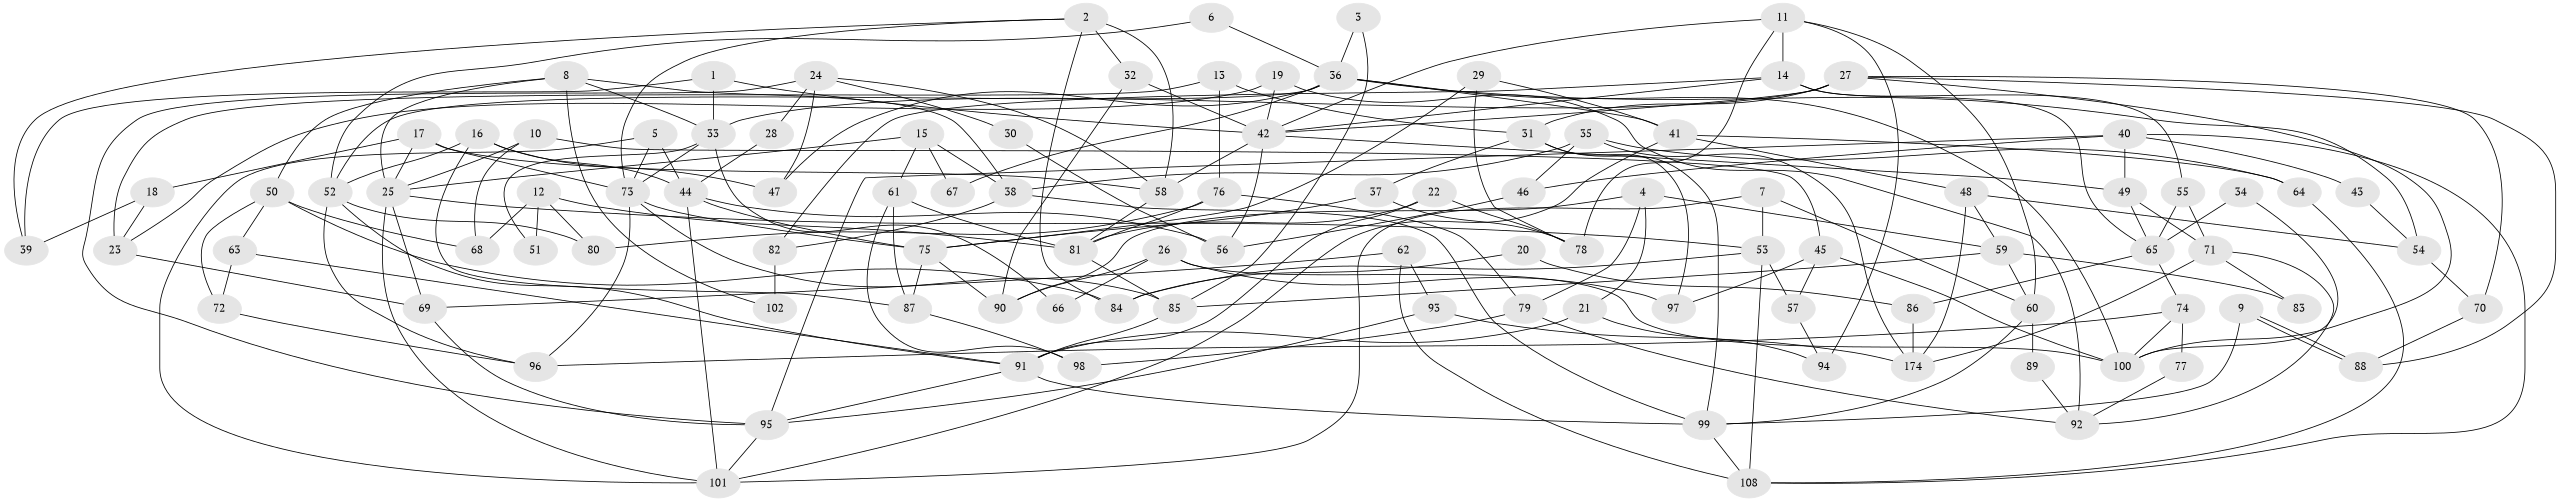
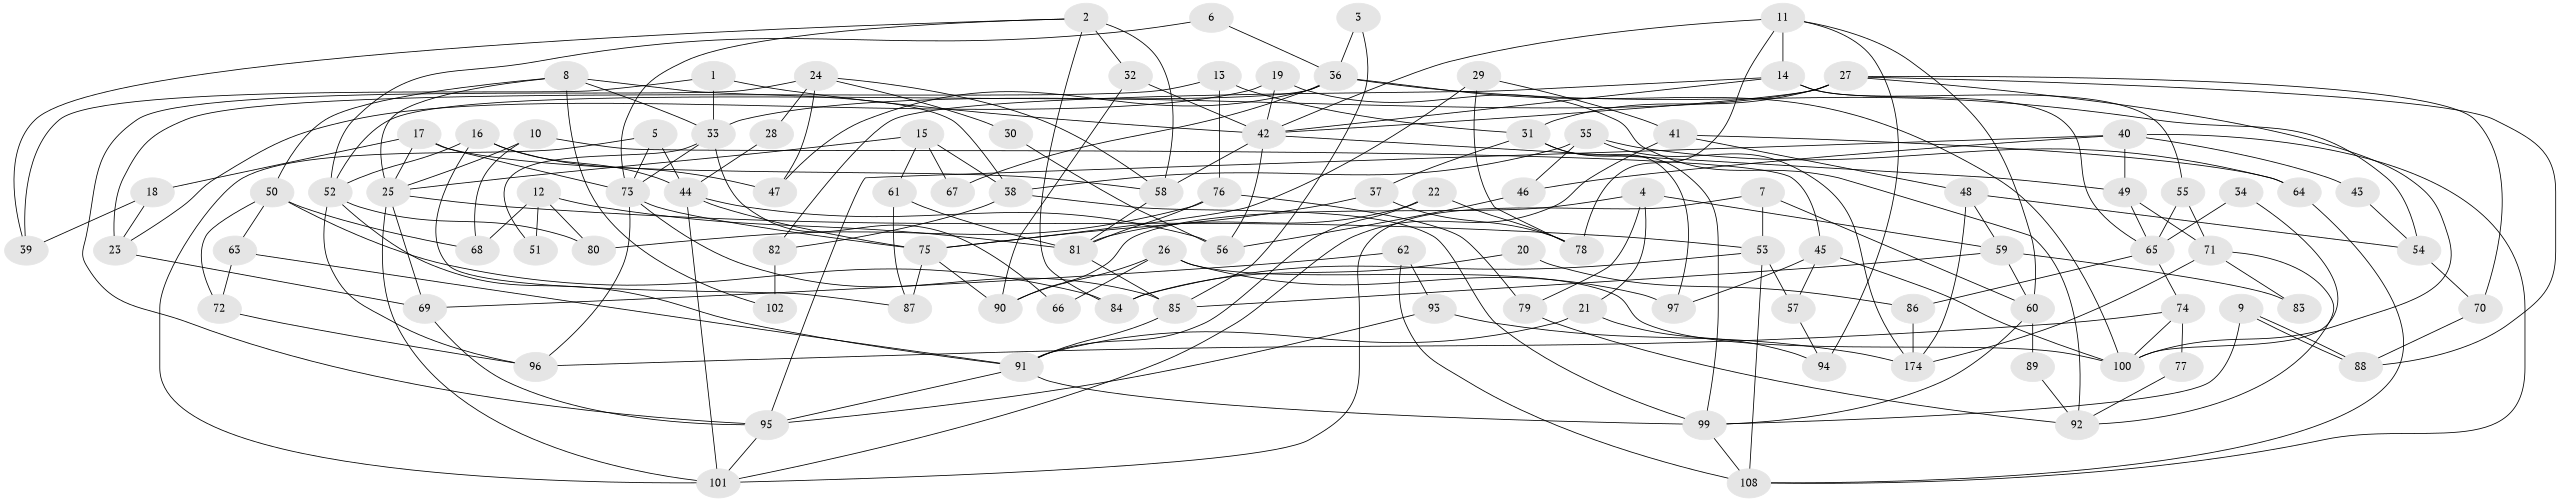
(1508, 99) -> none
(1080, 367) -> none
